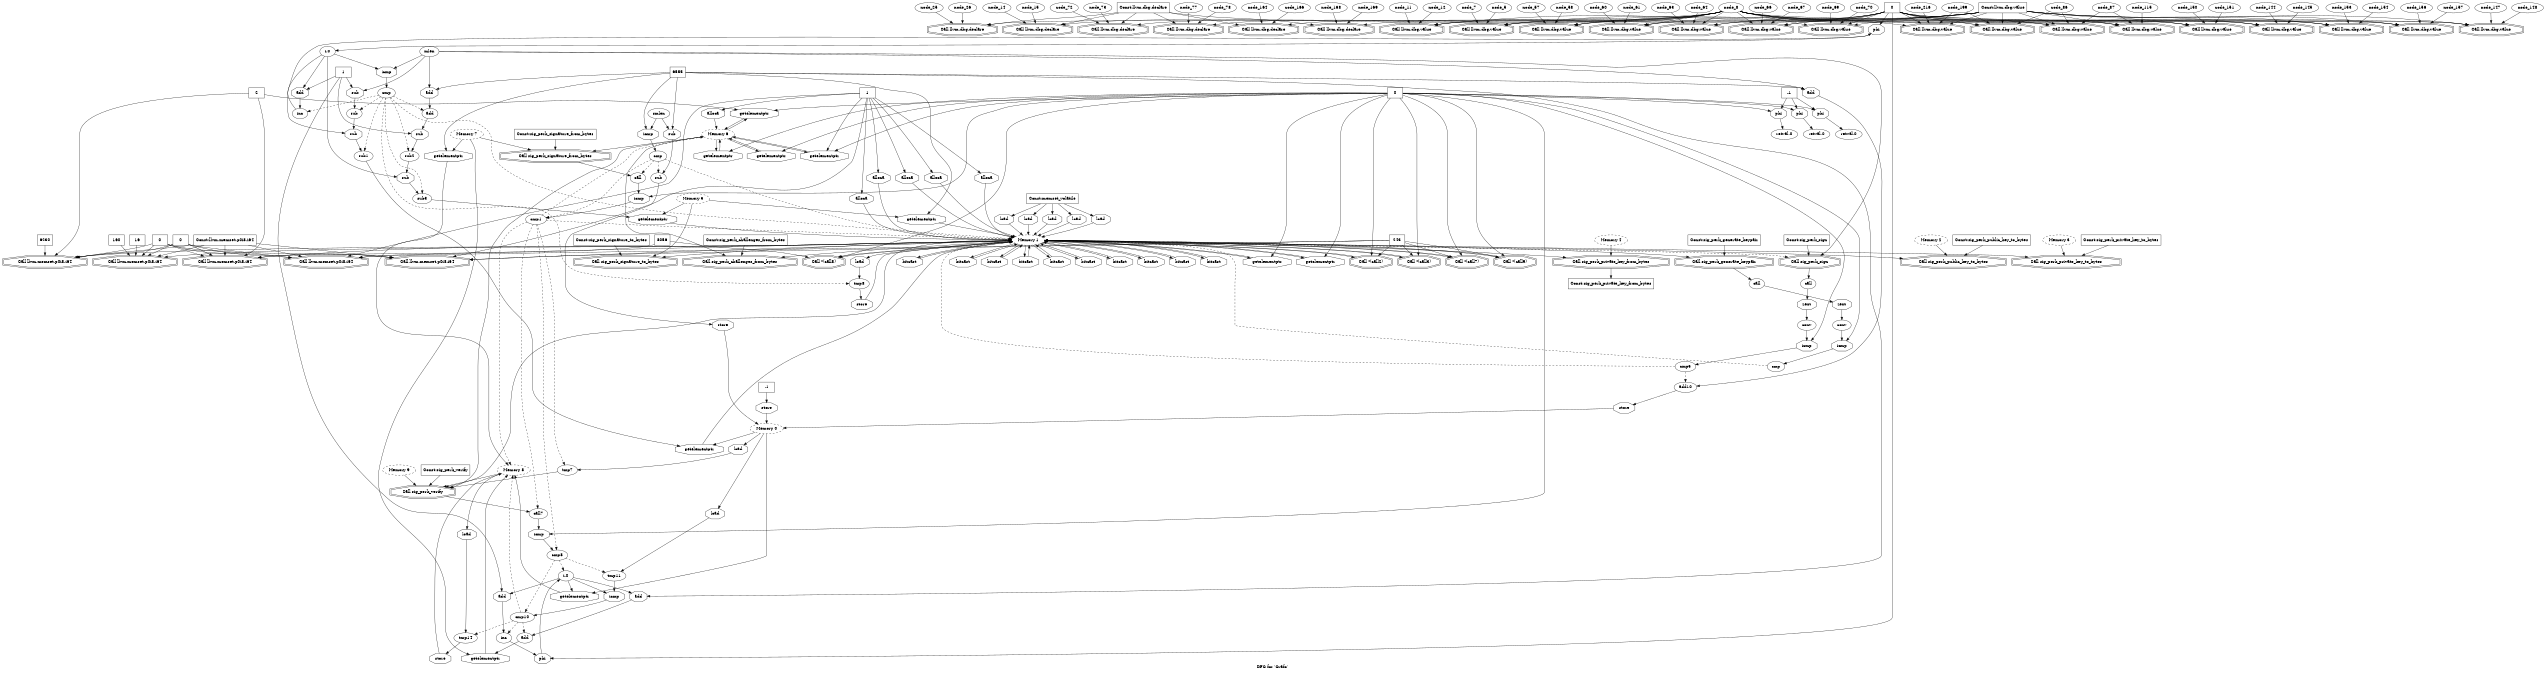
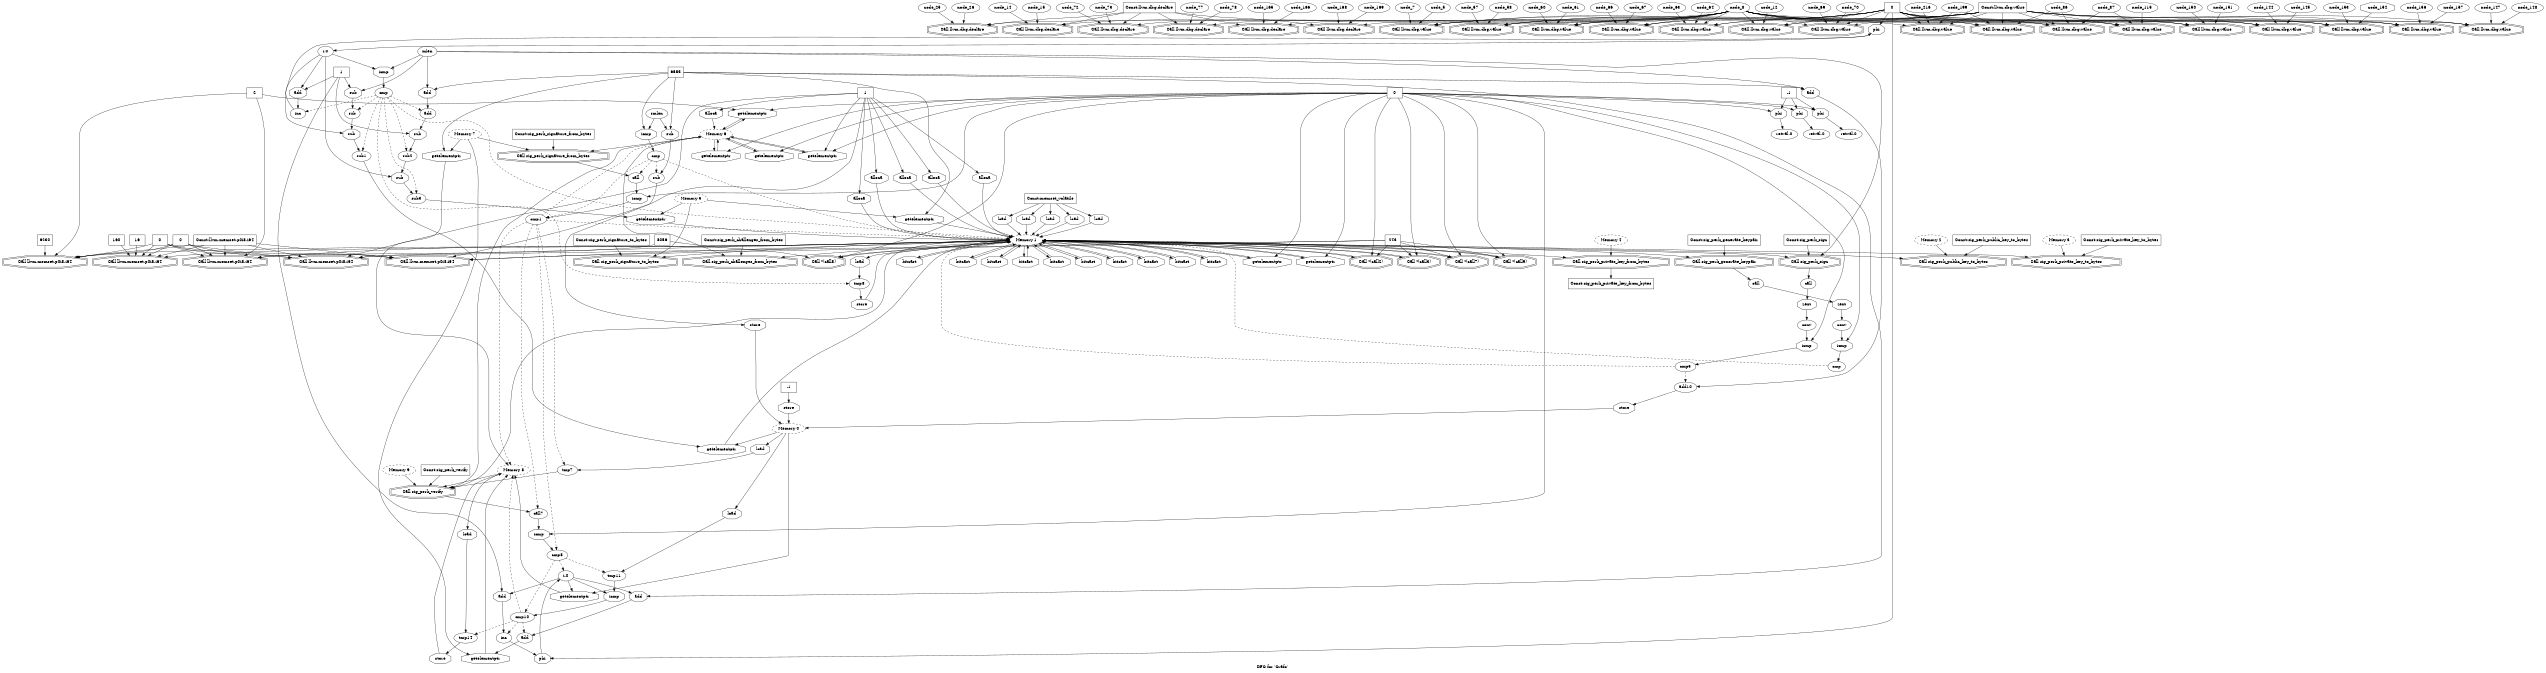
(1258, 8) -> (1264, 8)
(1403, 8) -> none
(2379, 8) -> (2377, 8)
(1415, 247) -> (1414, 247)
